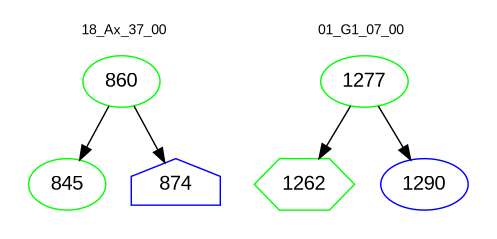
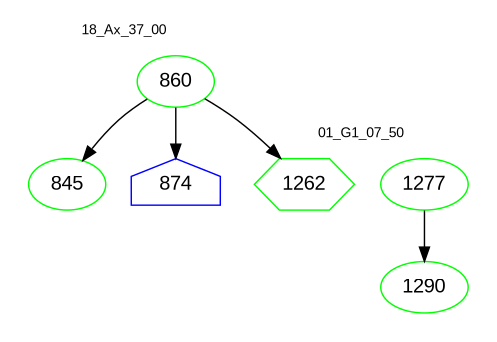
(362, 31) -> (362, 134)
(338, 126) -> (252, 132)
(424, 184) -> (424, 287)
